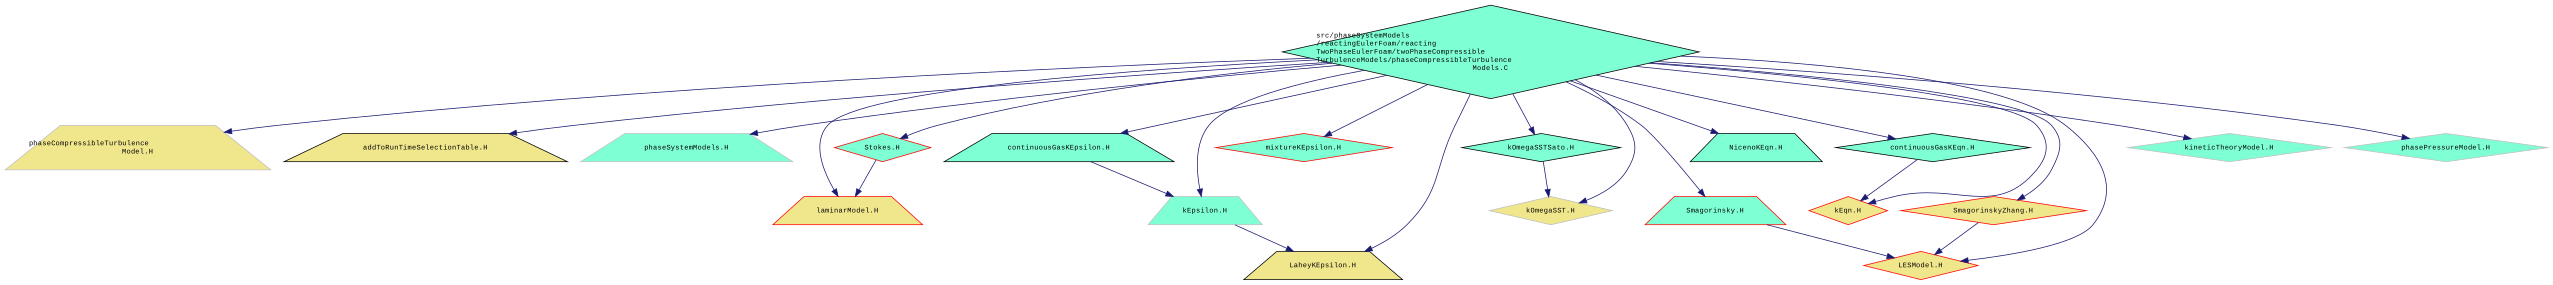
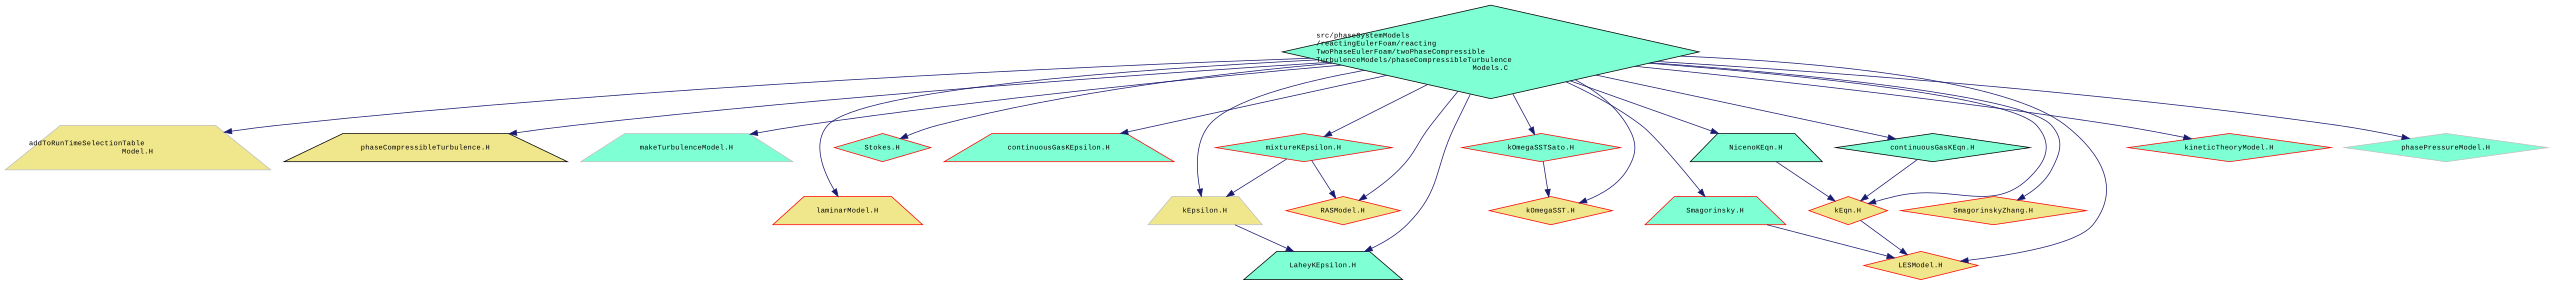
(138, 148) -> (138, 148)
(426, 148) -> (426, 148)
(687, 148) -> (687, 148)
(1059, 148) -> (1059, 148)
(1541, 148) -> (1541, 148)
(2229, 148) -> (2229, 148)
(868, 175) -> none
(1128, 178) -> (1260, 176)
none -> (1803, 179)
(1205, 211) -> (1205, 211)
none -> (1343, 211)
(1551, 211) -> (1551, 211)
(1960, 236) -> (1881, 235)
(1323, 266) -> (1323, 266)
